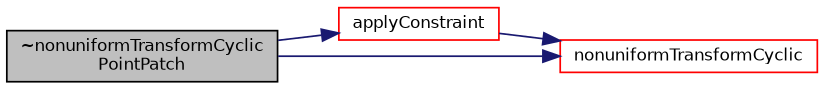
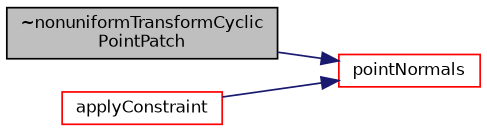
(300, 38) -> none
(689, 56) -> (410, 71)
